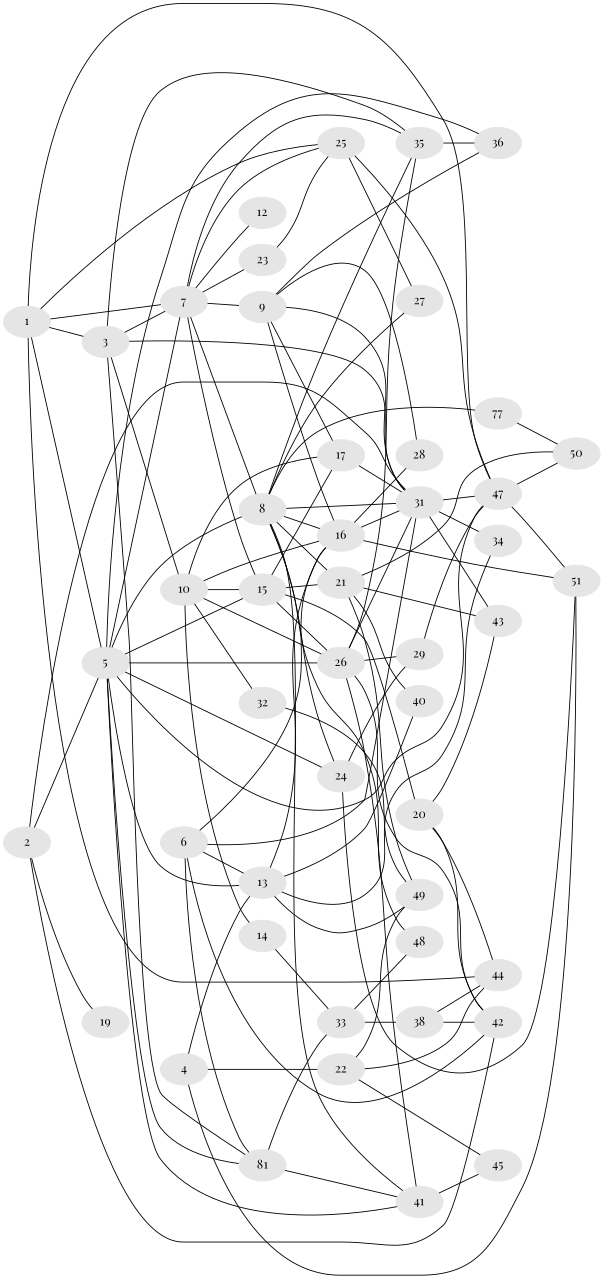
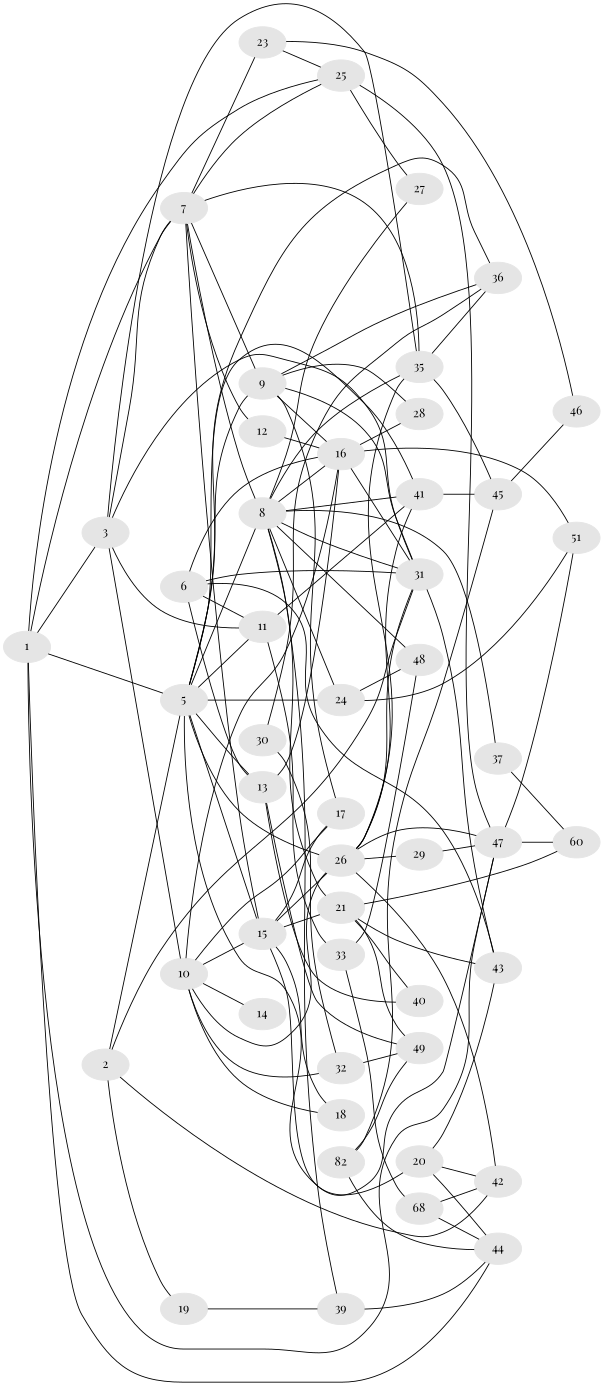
none -> (577, 411)
(498, 413) -> (498, 758)
none -> (466, 427)
none -> (302, 443)
(577, 454) -> (577, 842)
(379, 478) -> none
(143, 491) -> (218, 471)
(463, 498) -> (415, 828)
(498, 541) -> none
(369, 722) -> (377, 682)
none -> (263, 740)
(310, 988) -> none
(420, 1022) -> (420, 1209)
(275, 1057) -> (337, 748)
(184, 1069) -> none
(341, 1069) -> (341, 1162)
none -> (341, 1115)
(263, 1165) -> (263, 627)
none -> (341, 1309)
